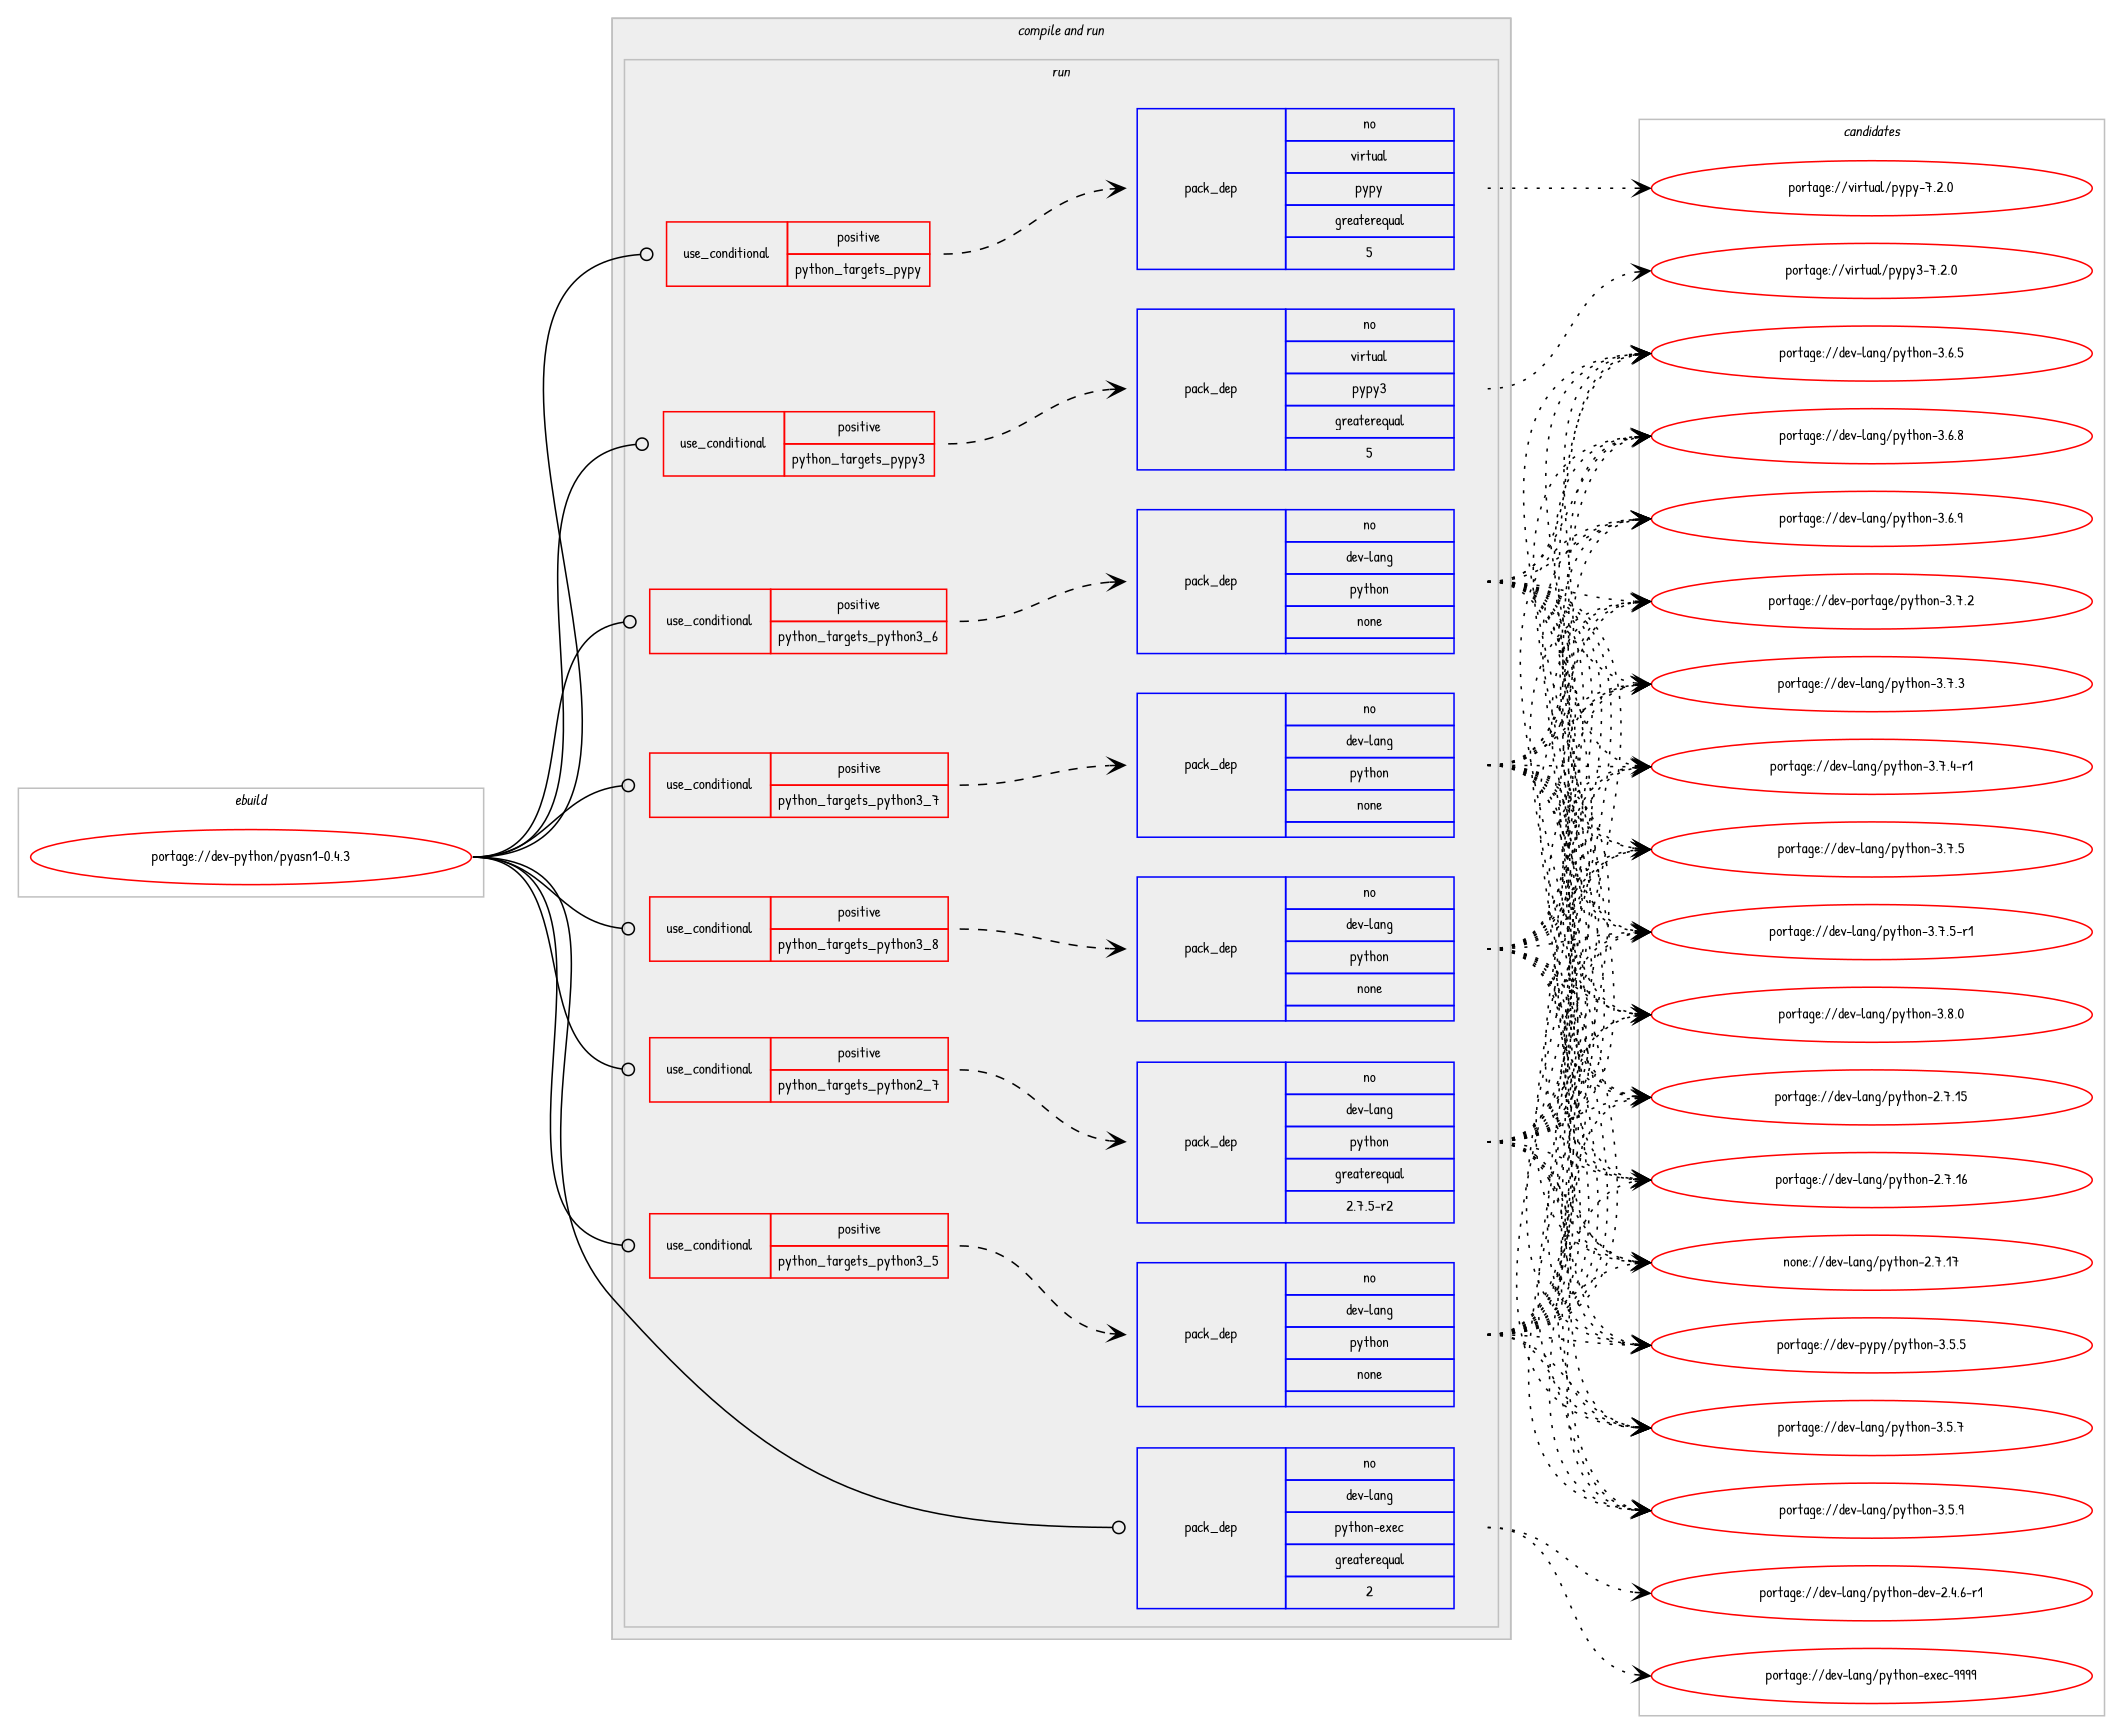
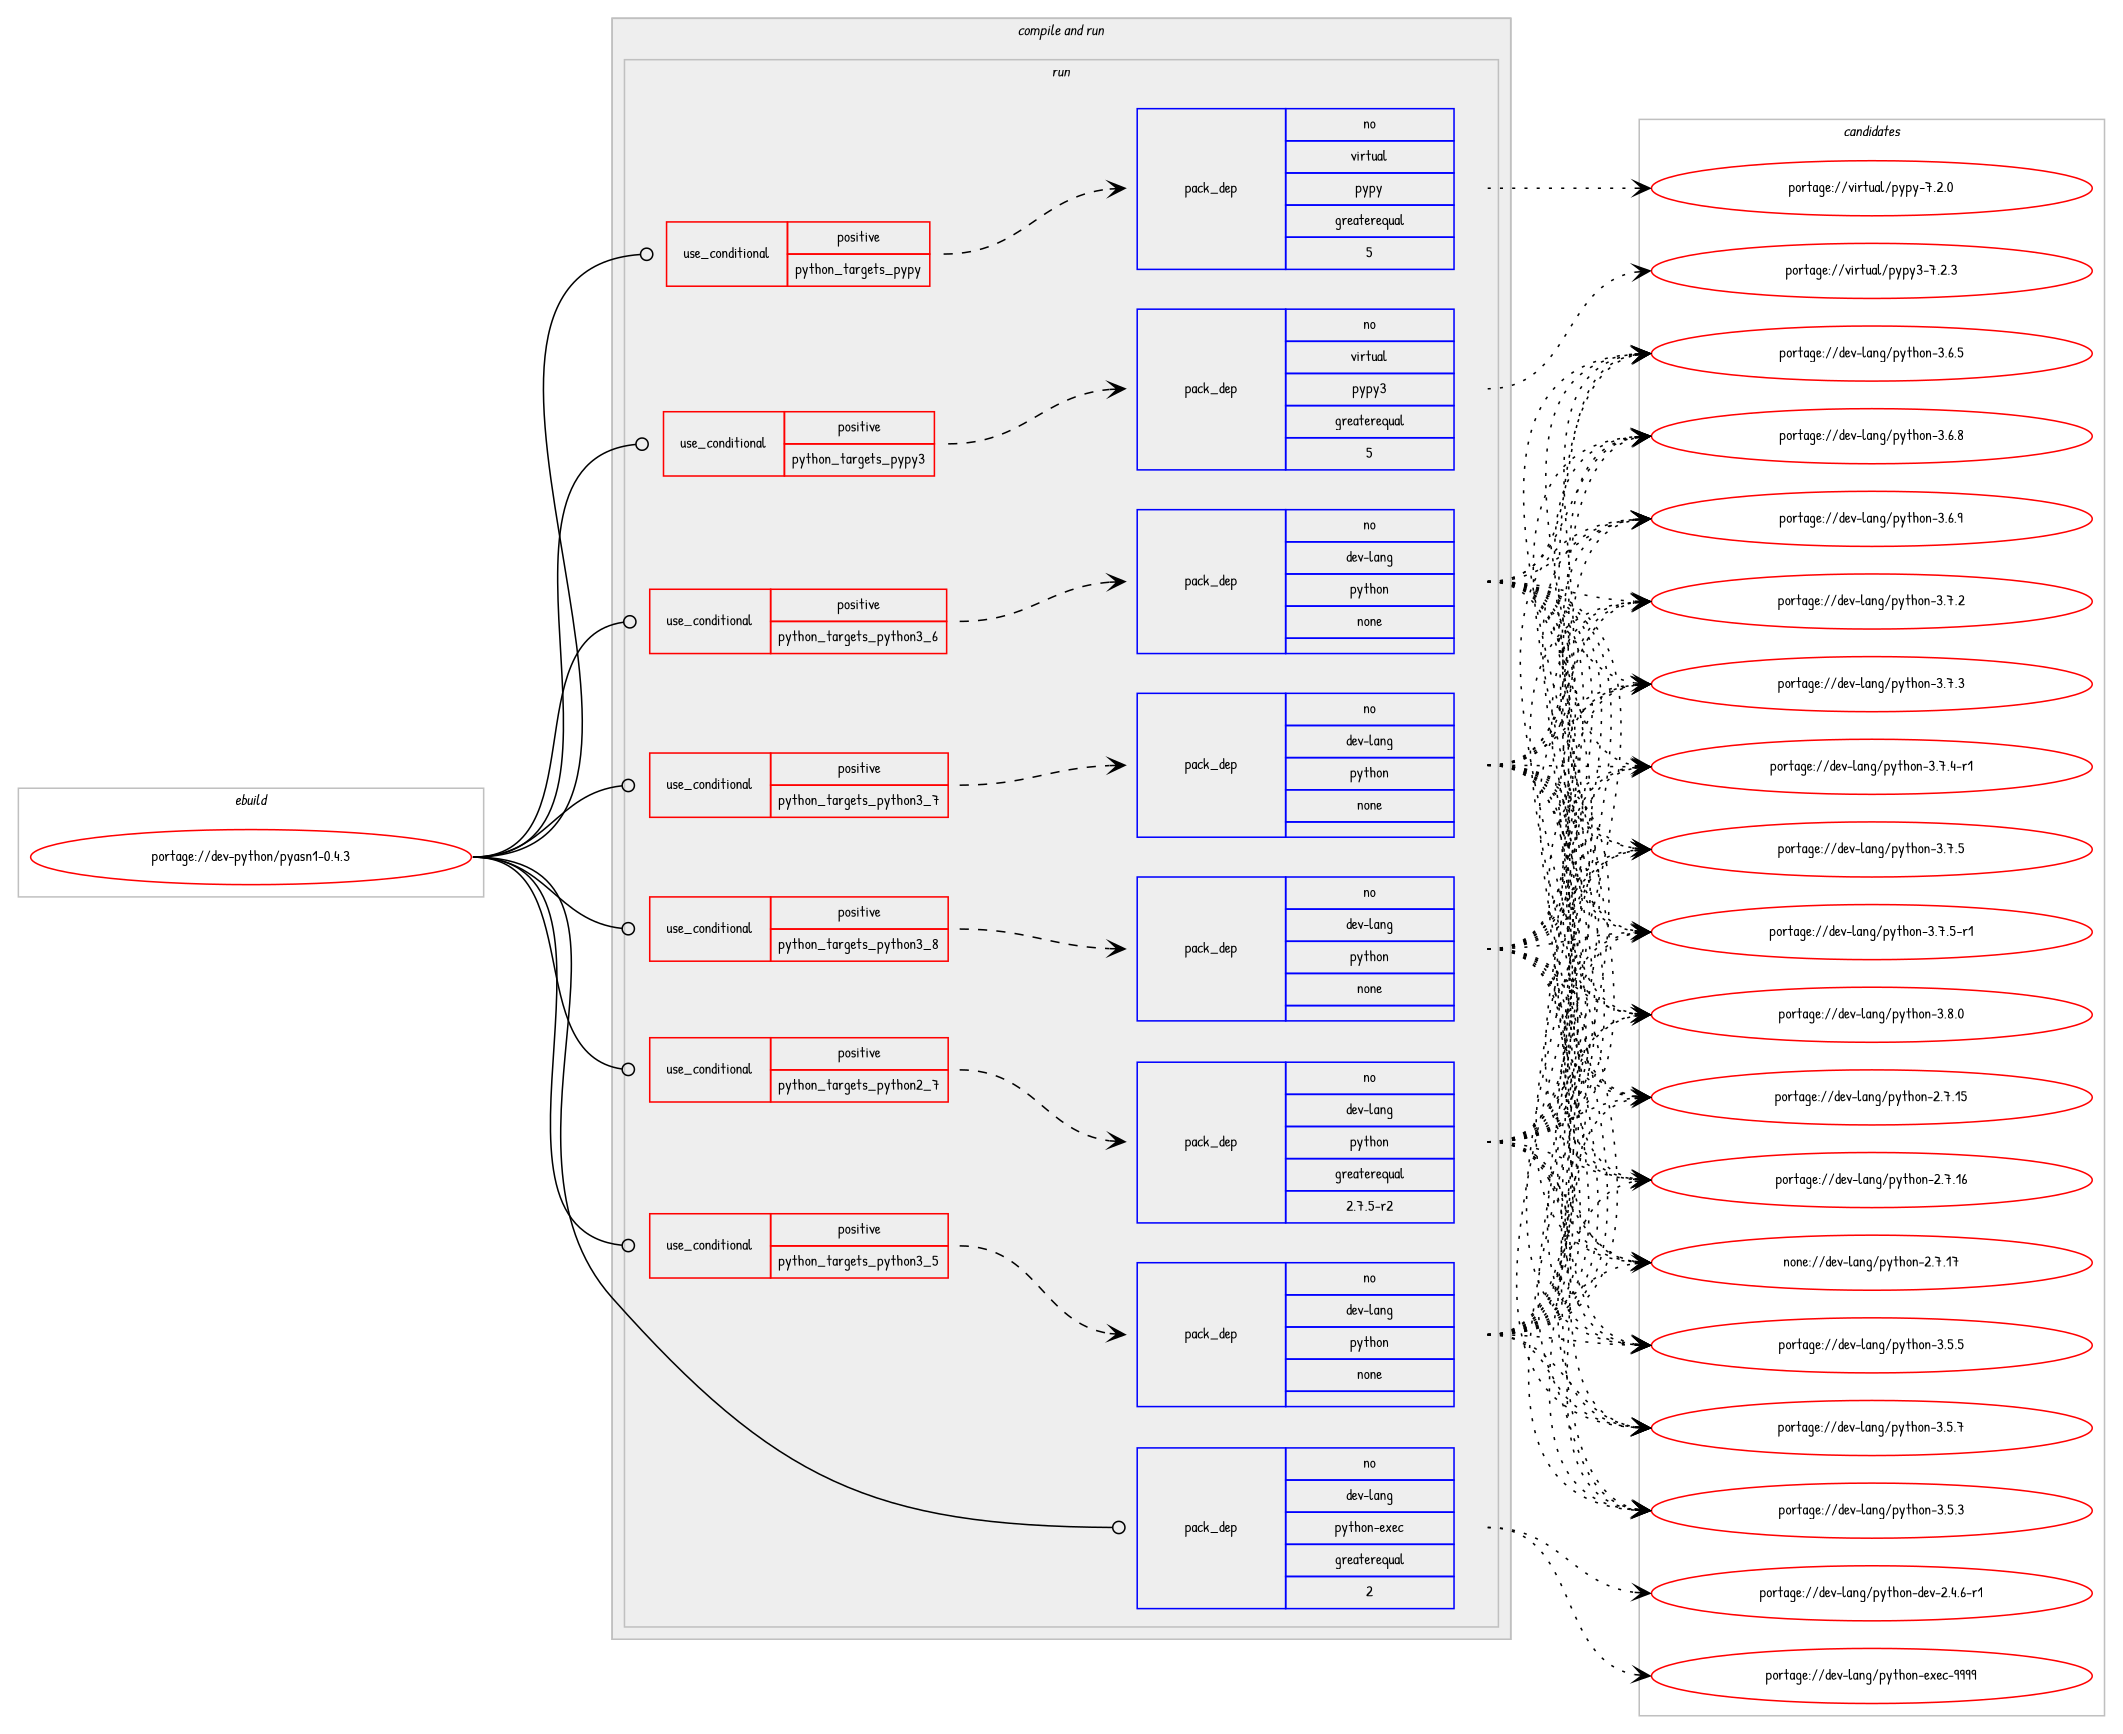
(1872, 271) -> (1872, 271)
(1872, 602) -> (1872, 602)
(1872, 1345) -> (1872, 1345)
(1872, 1511) -> (1872, 1511)
